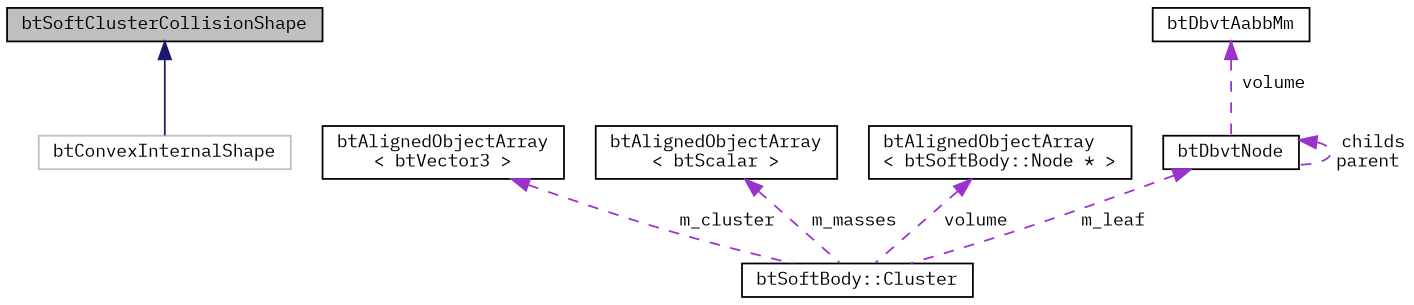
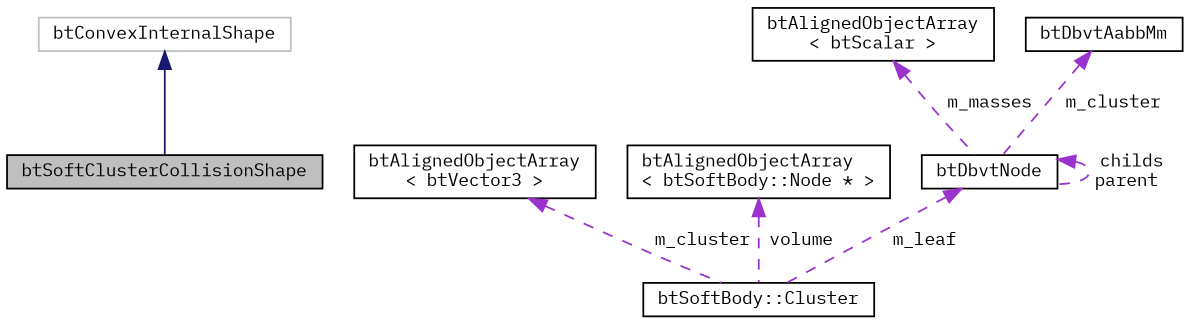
(1269, 84) -> (1109, 103)
(165, 98) -> (165, 112)
(799, 227) -> (939, 115)
